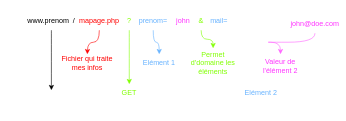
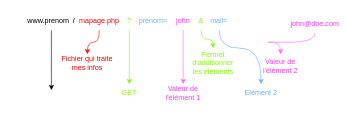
(156, 42) -> none
none -> (247, 49)
(159, 63) -> none
(213, 63) -> (213, 63)
none -> (183, 78)
none -> (183, 93)
